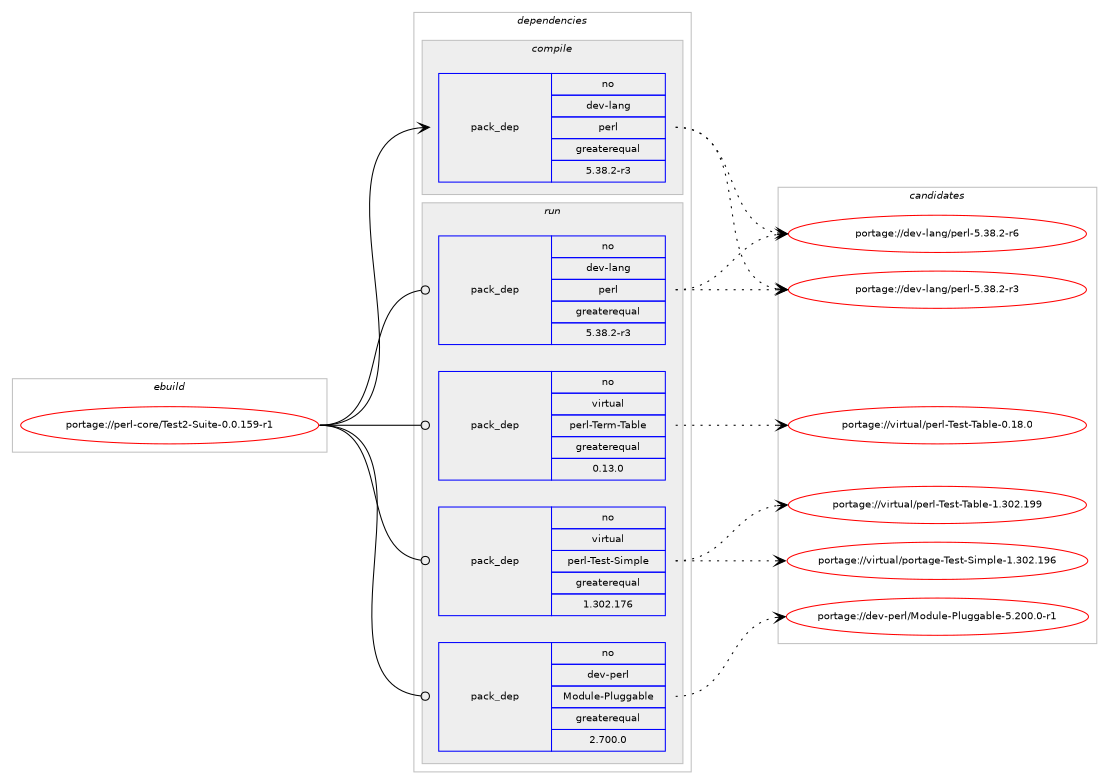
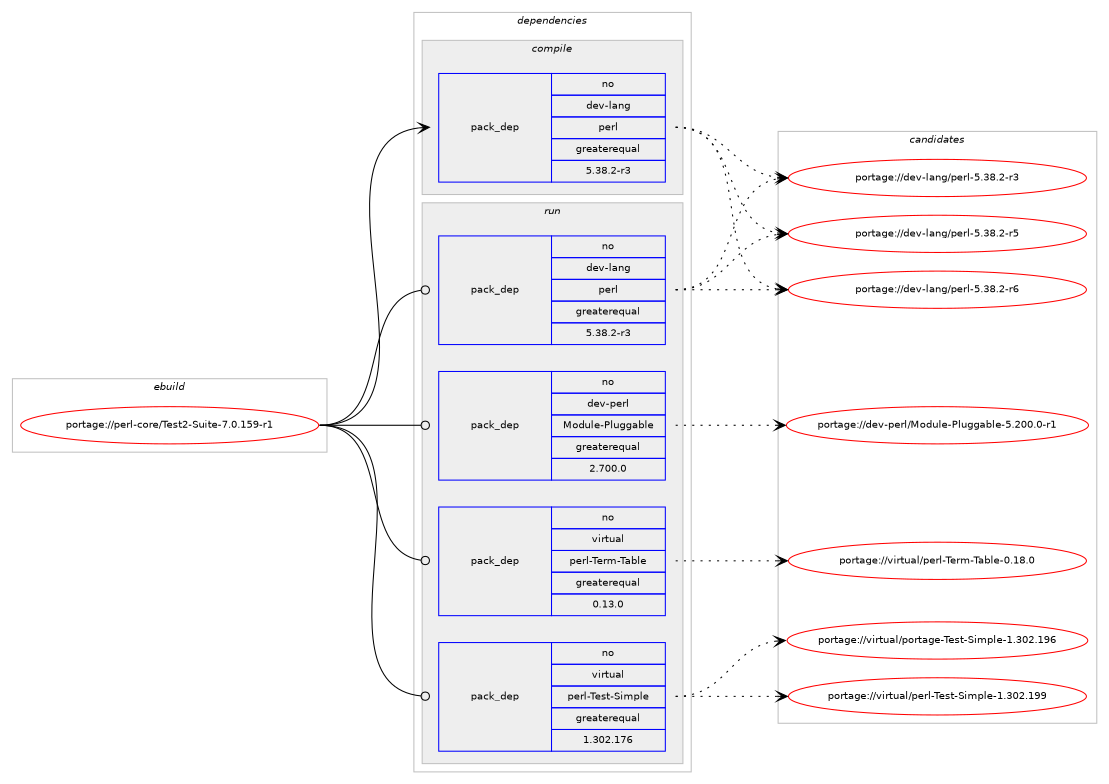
none -> (937, 234)
(170, 425) -> (170, 425)
(937, 425) -> (937, 561)
(937, 505) -> (937, 696)
